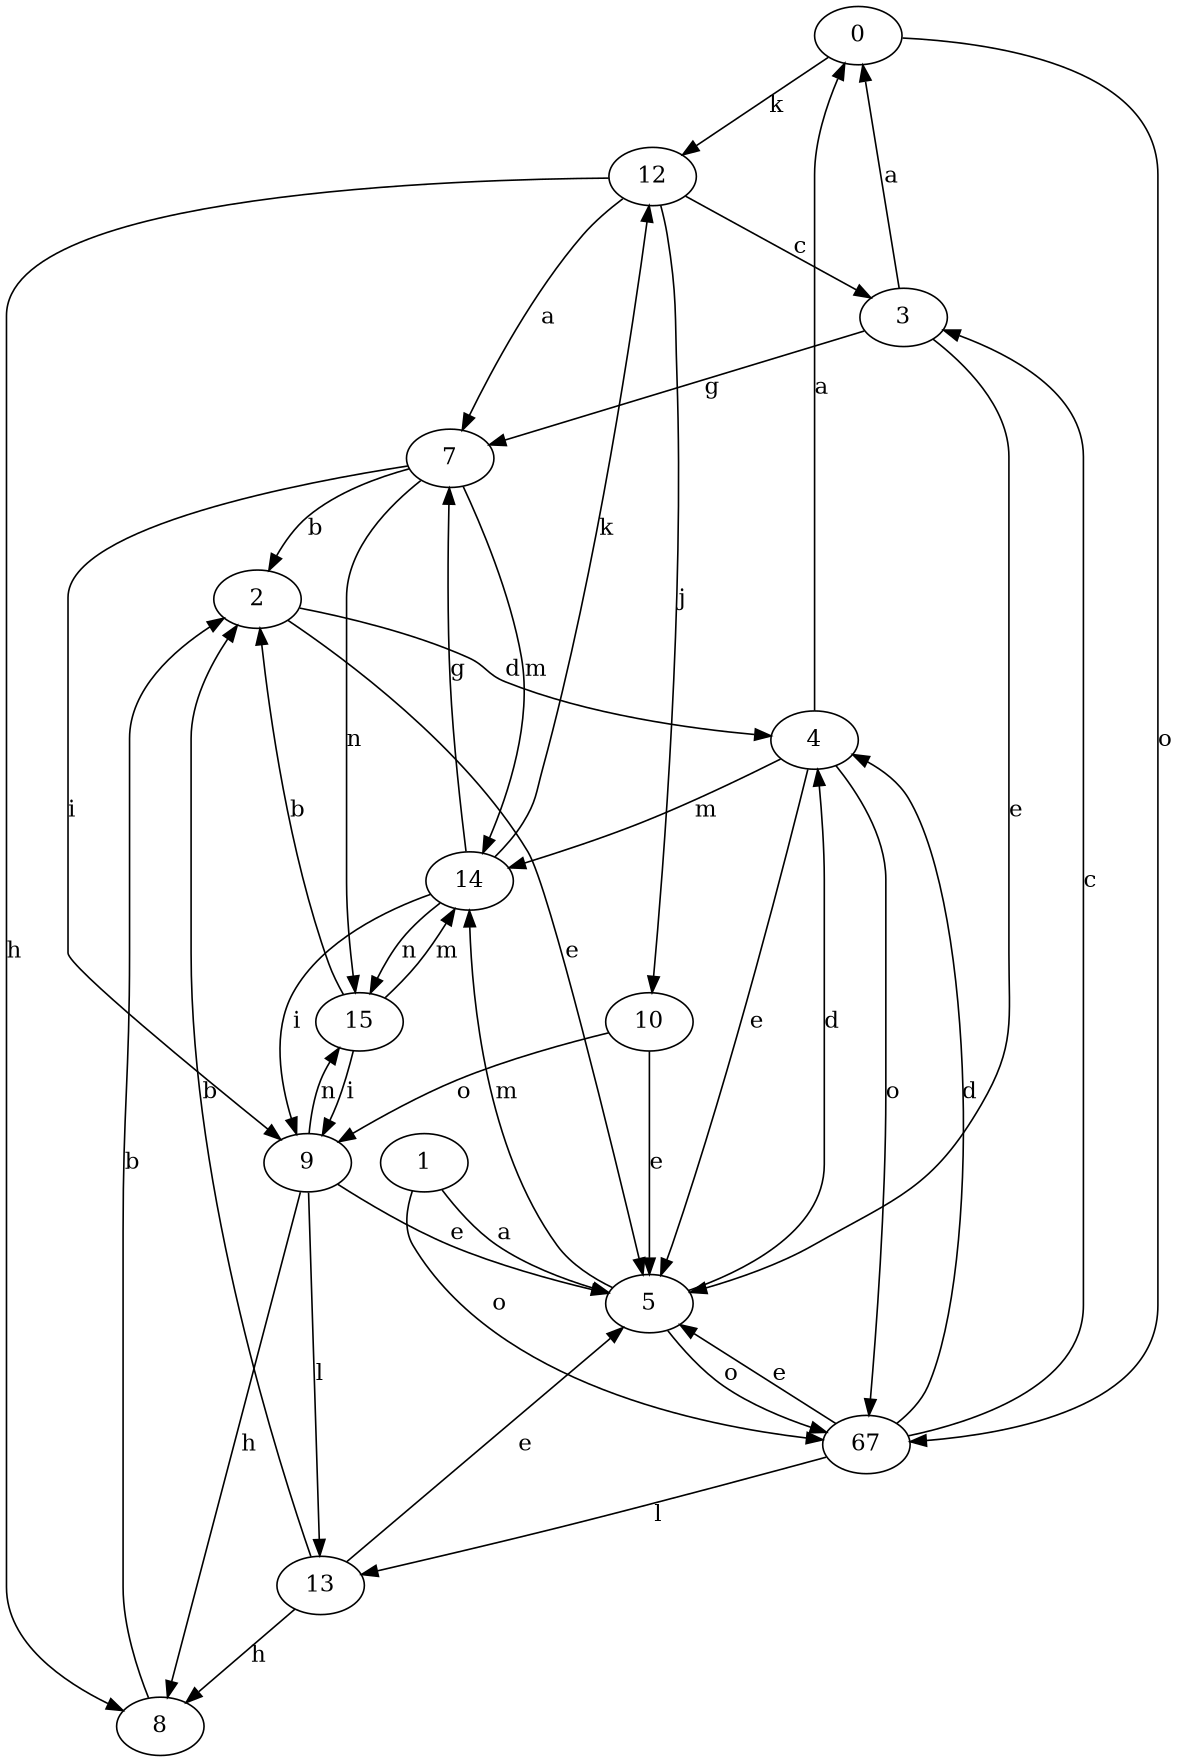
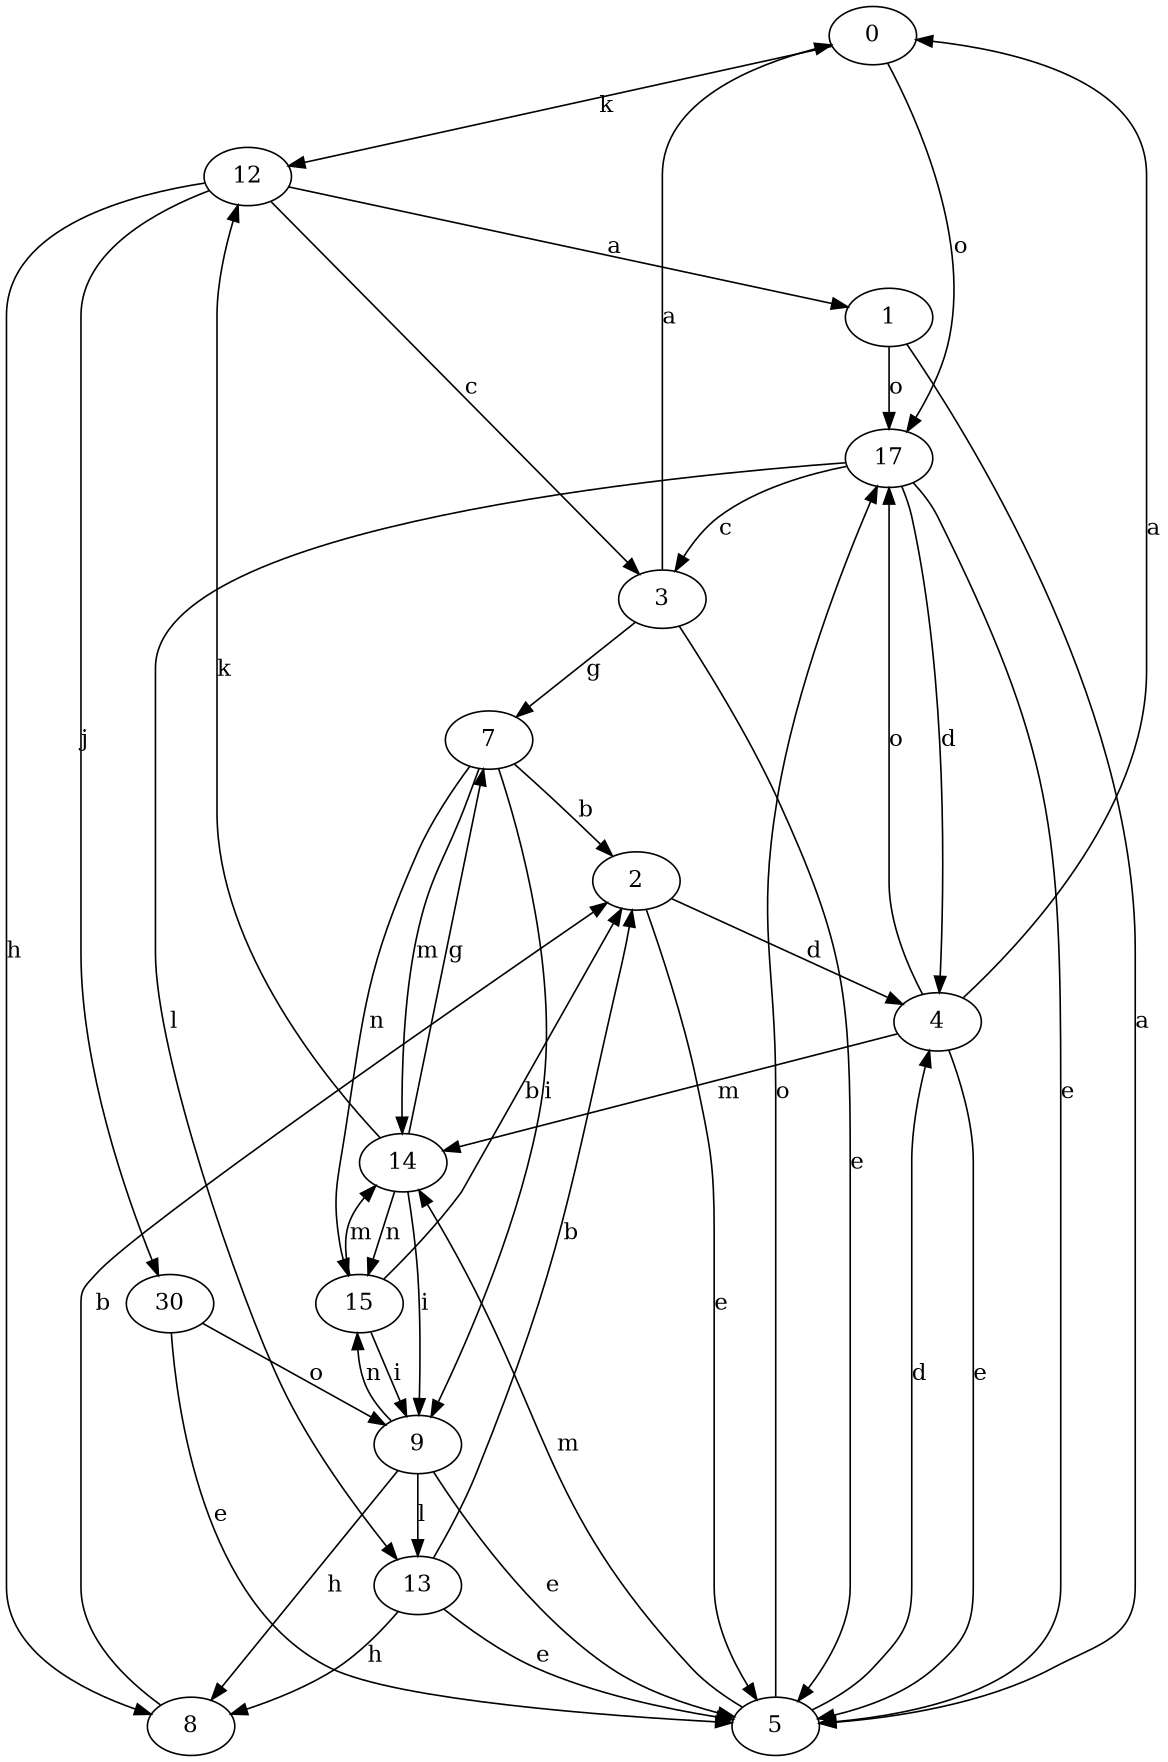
(535, 299) -> (560, 245)
(649, 1022) -> (170, 1304)
(866, 1445) -> (889, 458)
